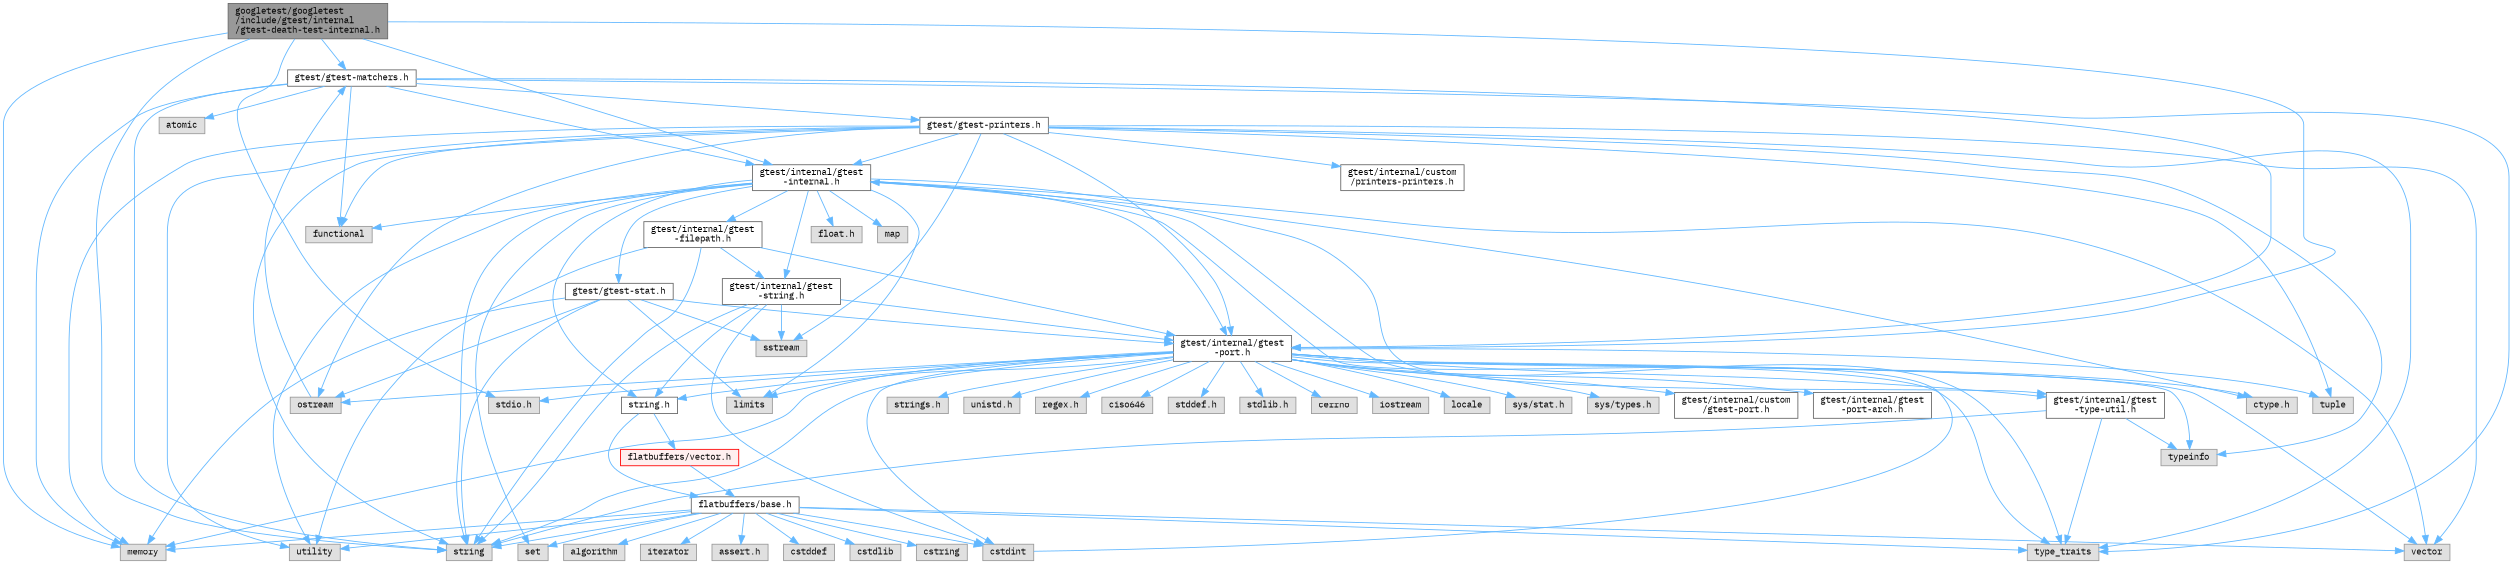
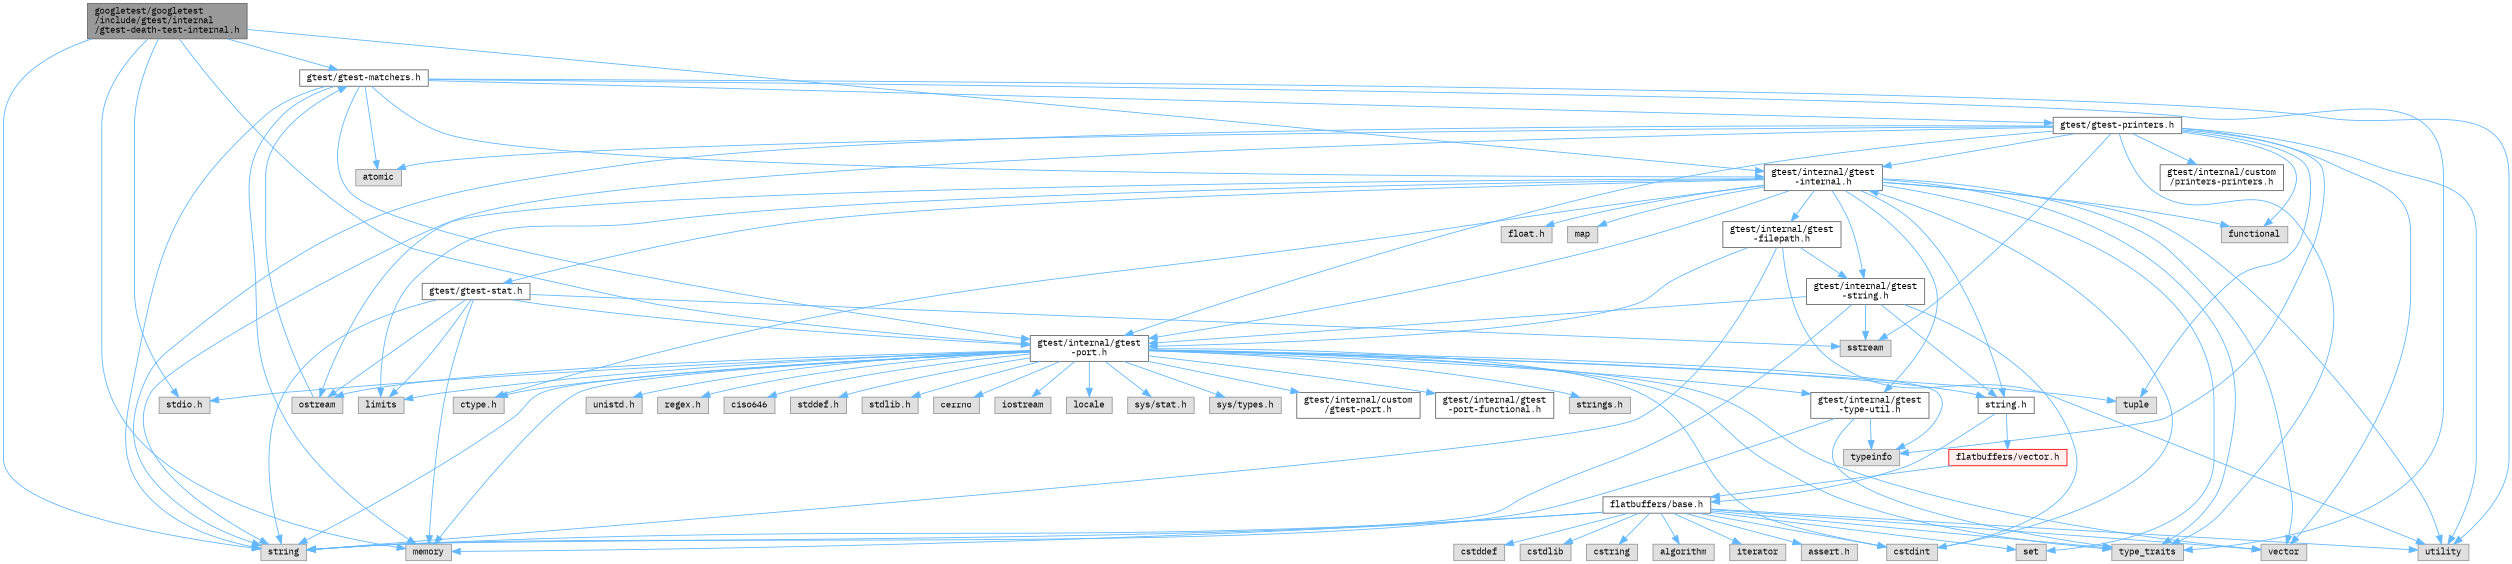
(330, 141) -> (1229, 135)
(346, 152) -> (1675, 91)
(1872, 405) -> (1495, 405)
